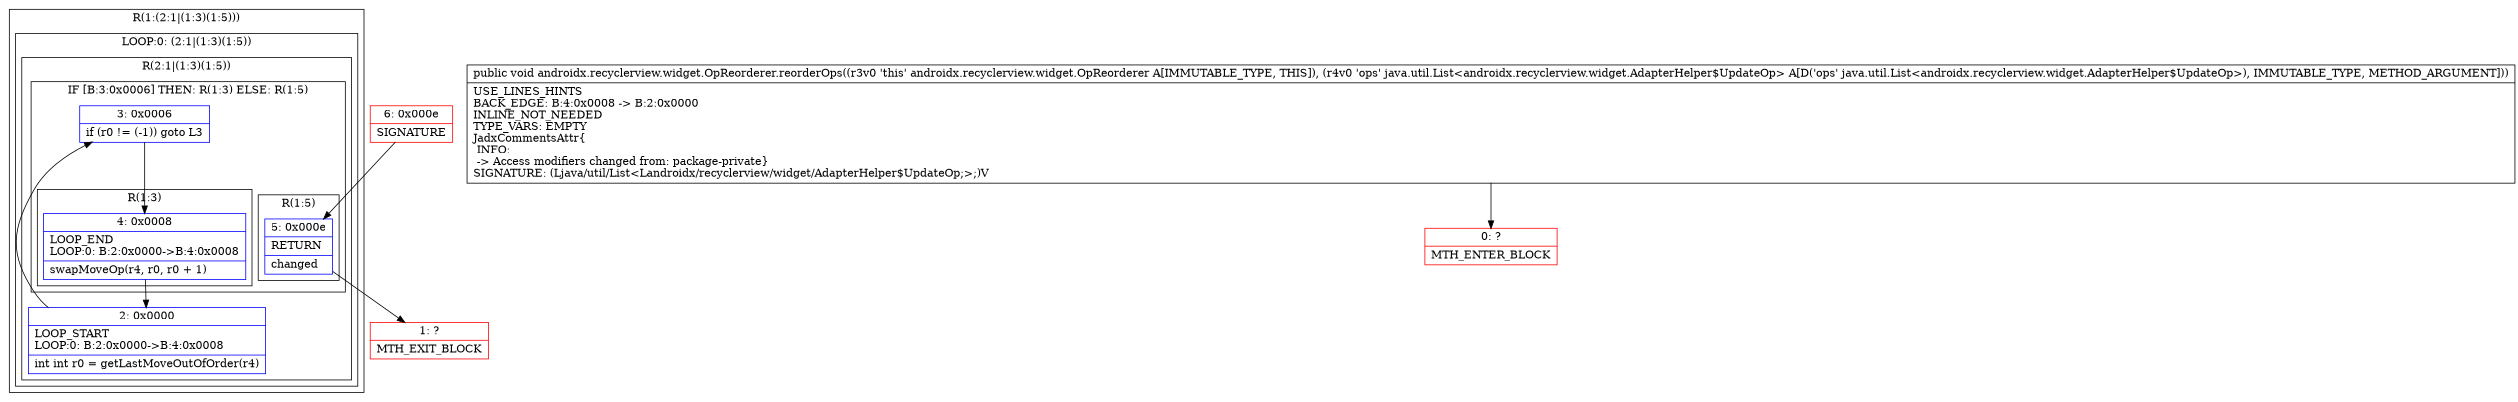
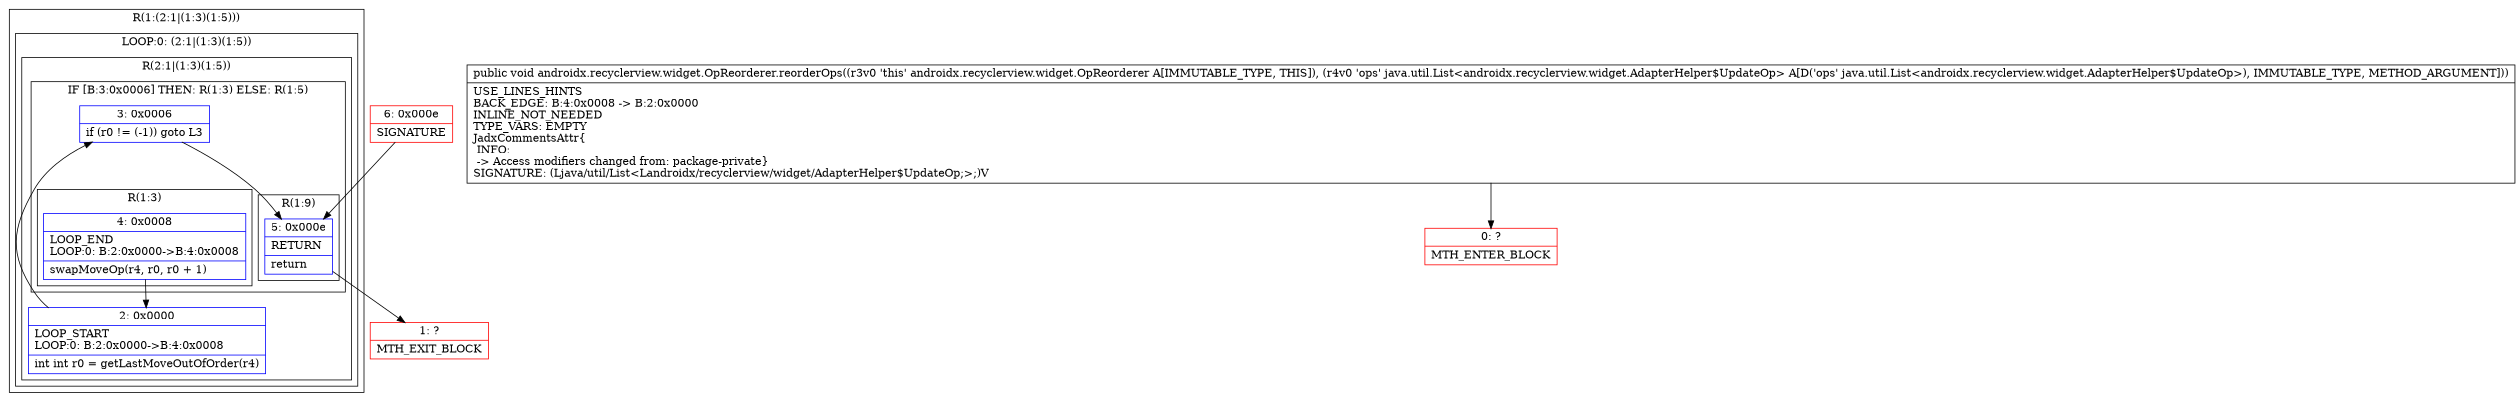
(145, 174) -> (233, 172)
(299, 204) -> (299, 204)
(295, 264) -> (289, 264)
